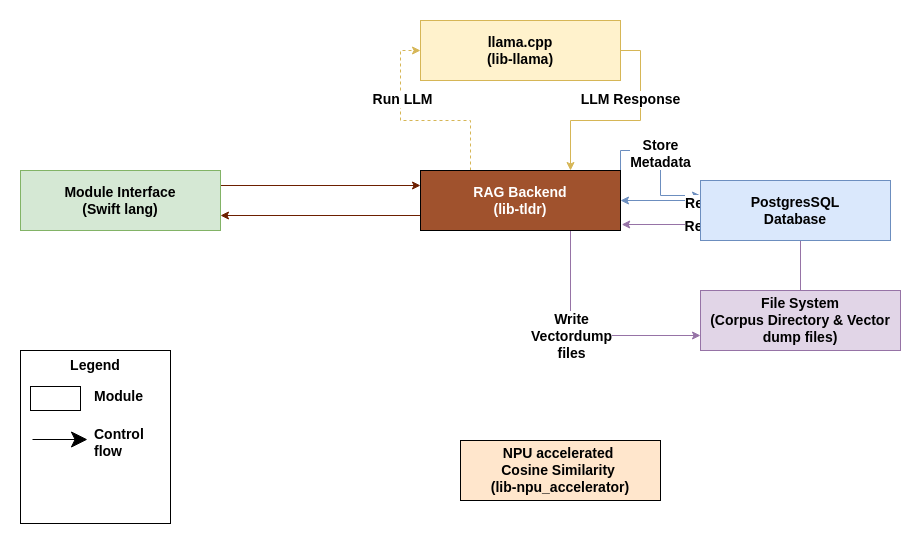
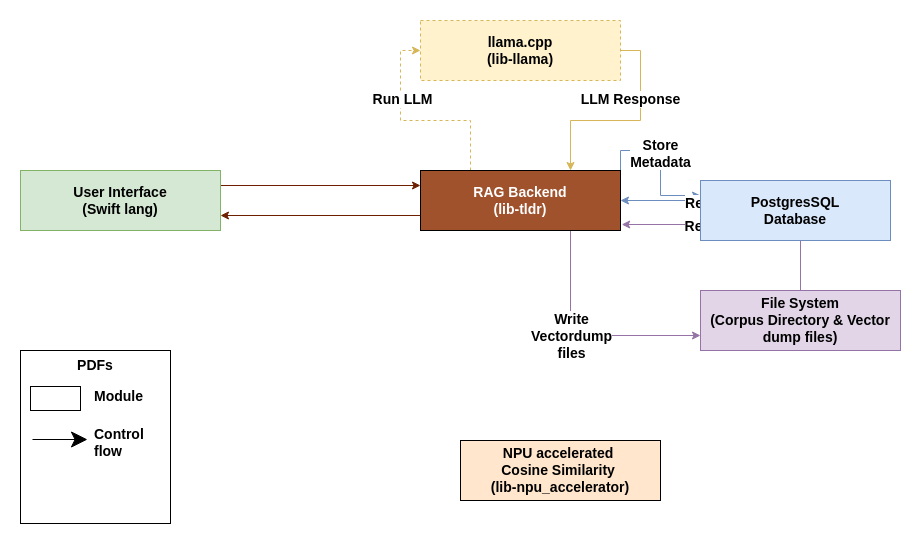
(521, 51) -> (521, 51)
(121, 201) -> (121, 201)
(96, 366) -> (96, 366)
